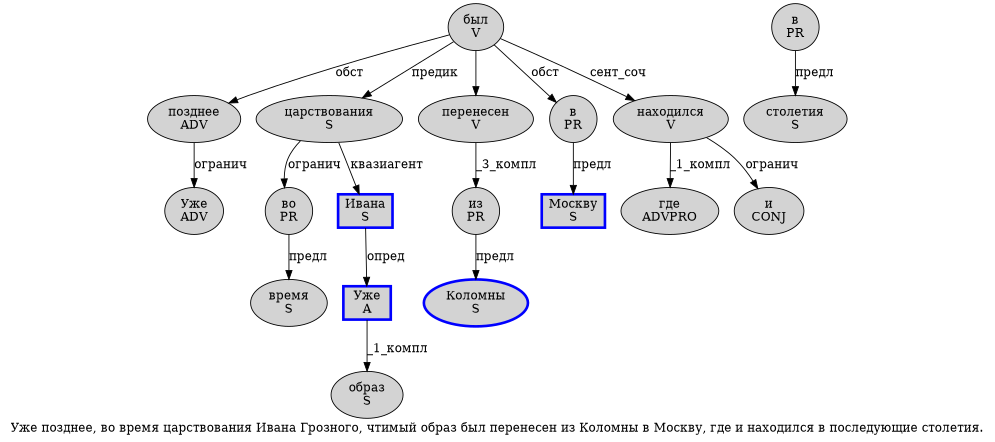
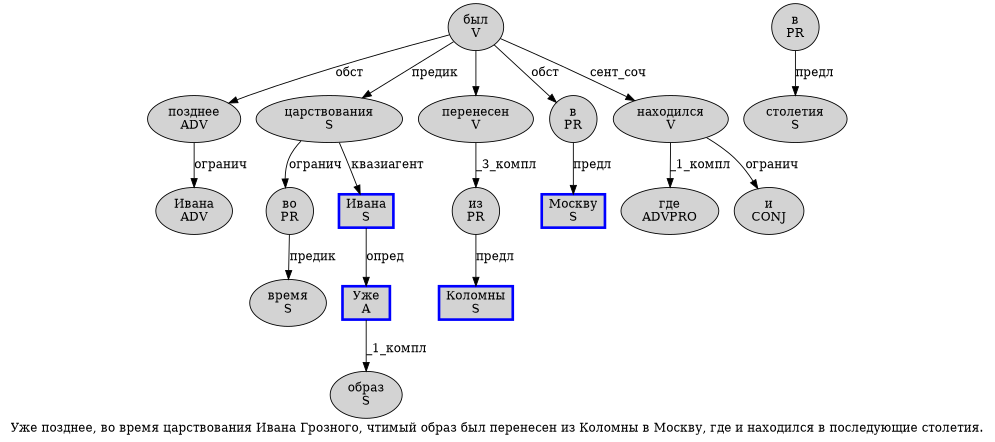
(194, 211) -> (194, 211)
(308, 257) -> (313, 257)
(476, 303) -> (476, 303)
